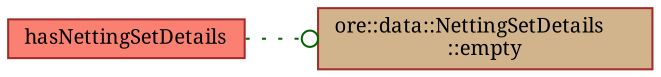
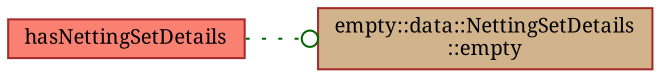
(485, 39) -> (485, 39)
